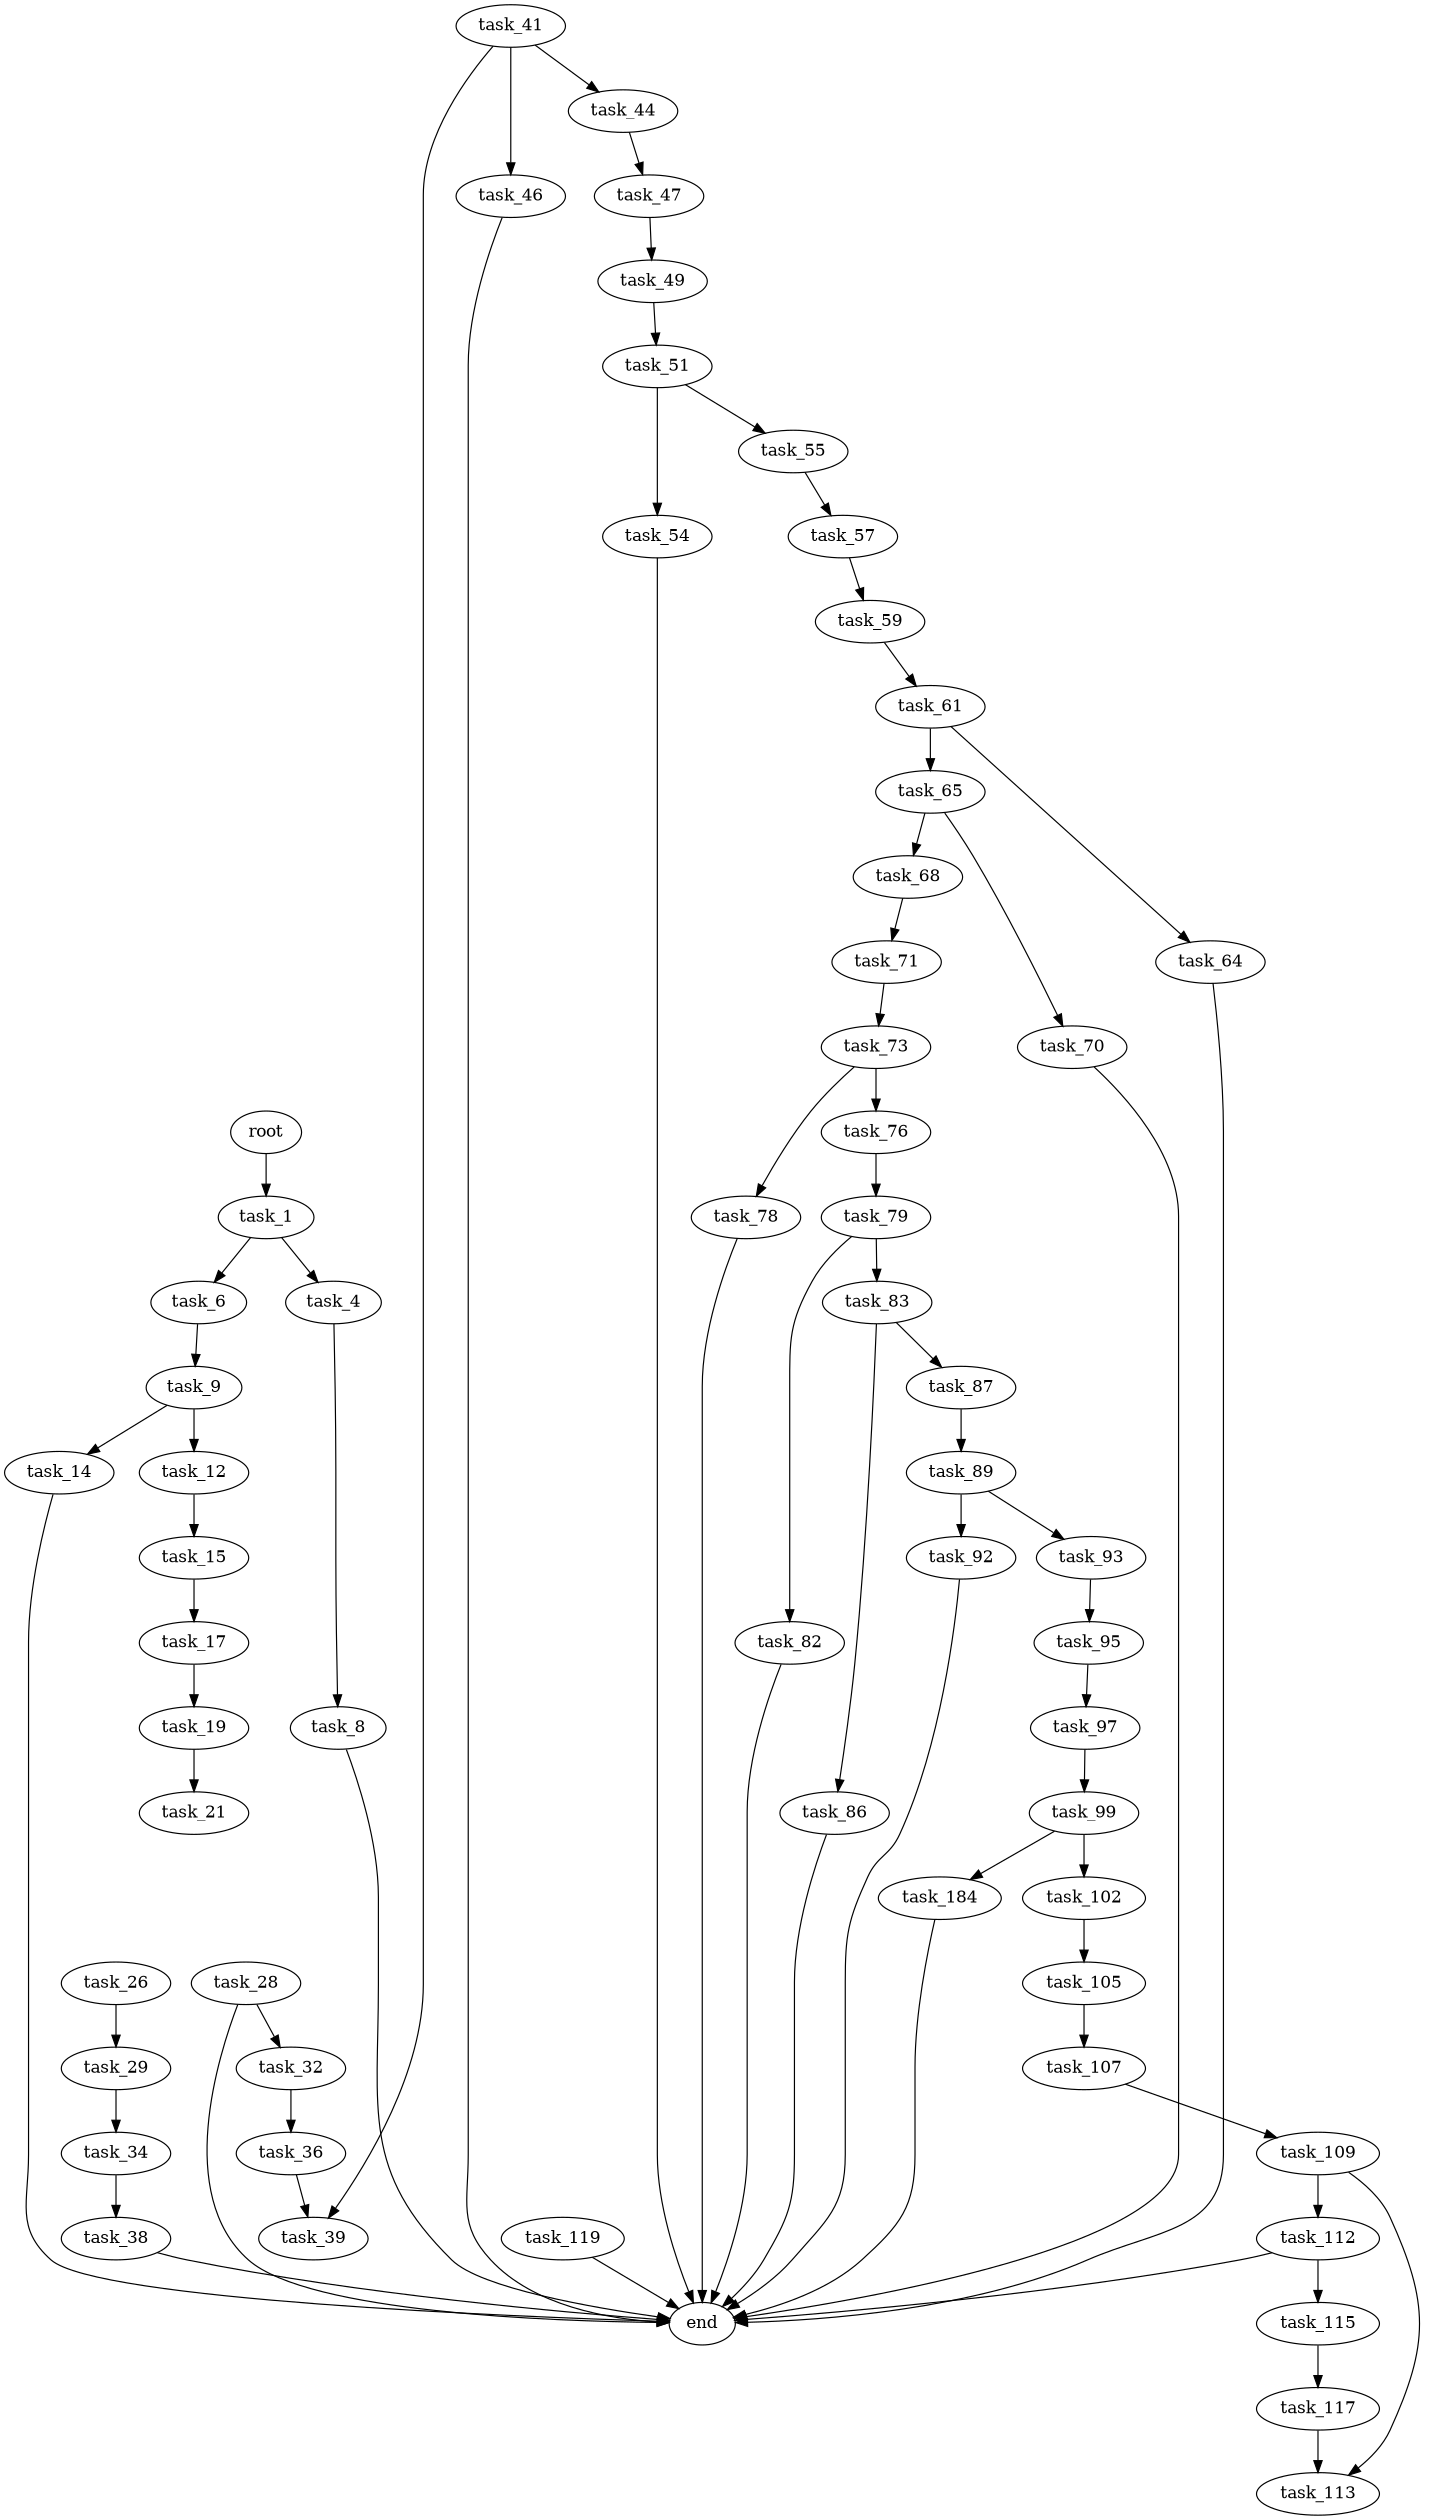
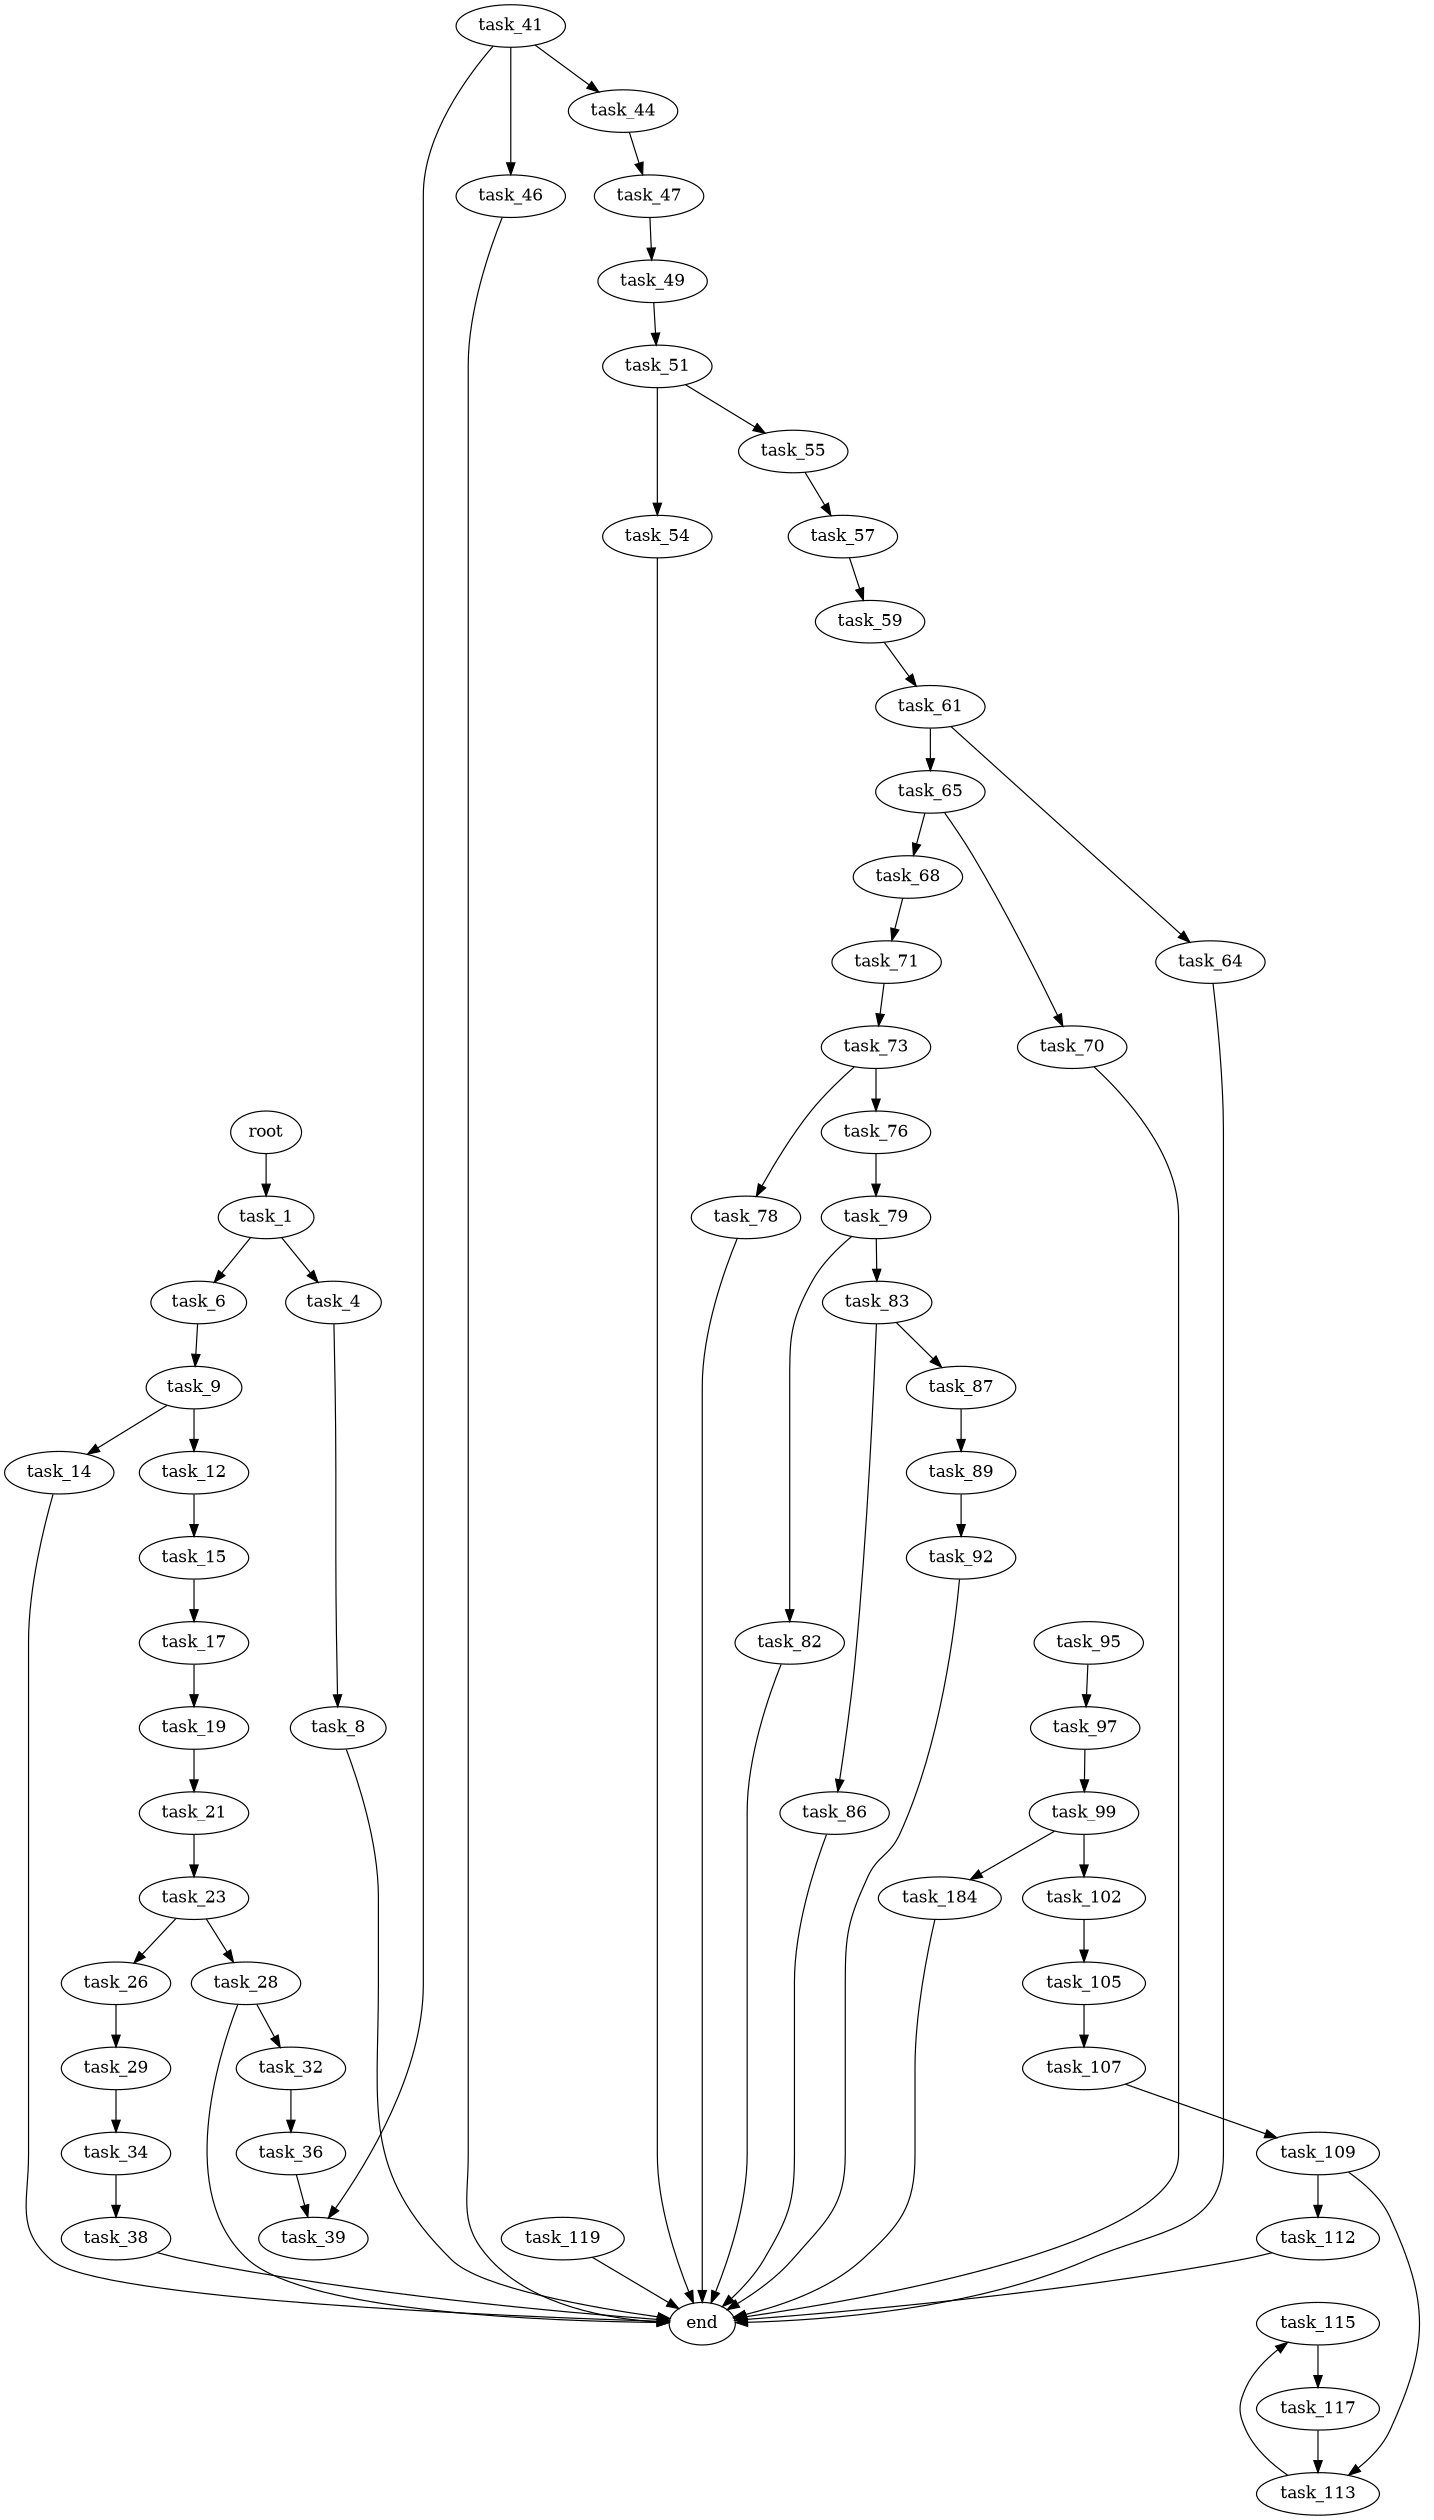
(1091, 1558) -> none
none -> (194, 1898)
(1318, 2275) -> (1241, 2415)
